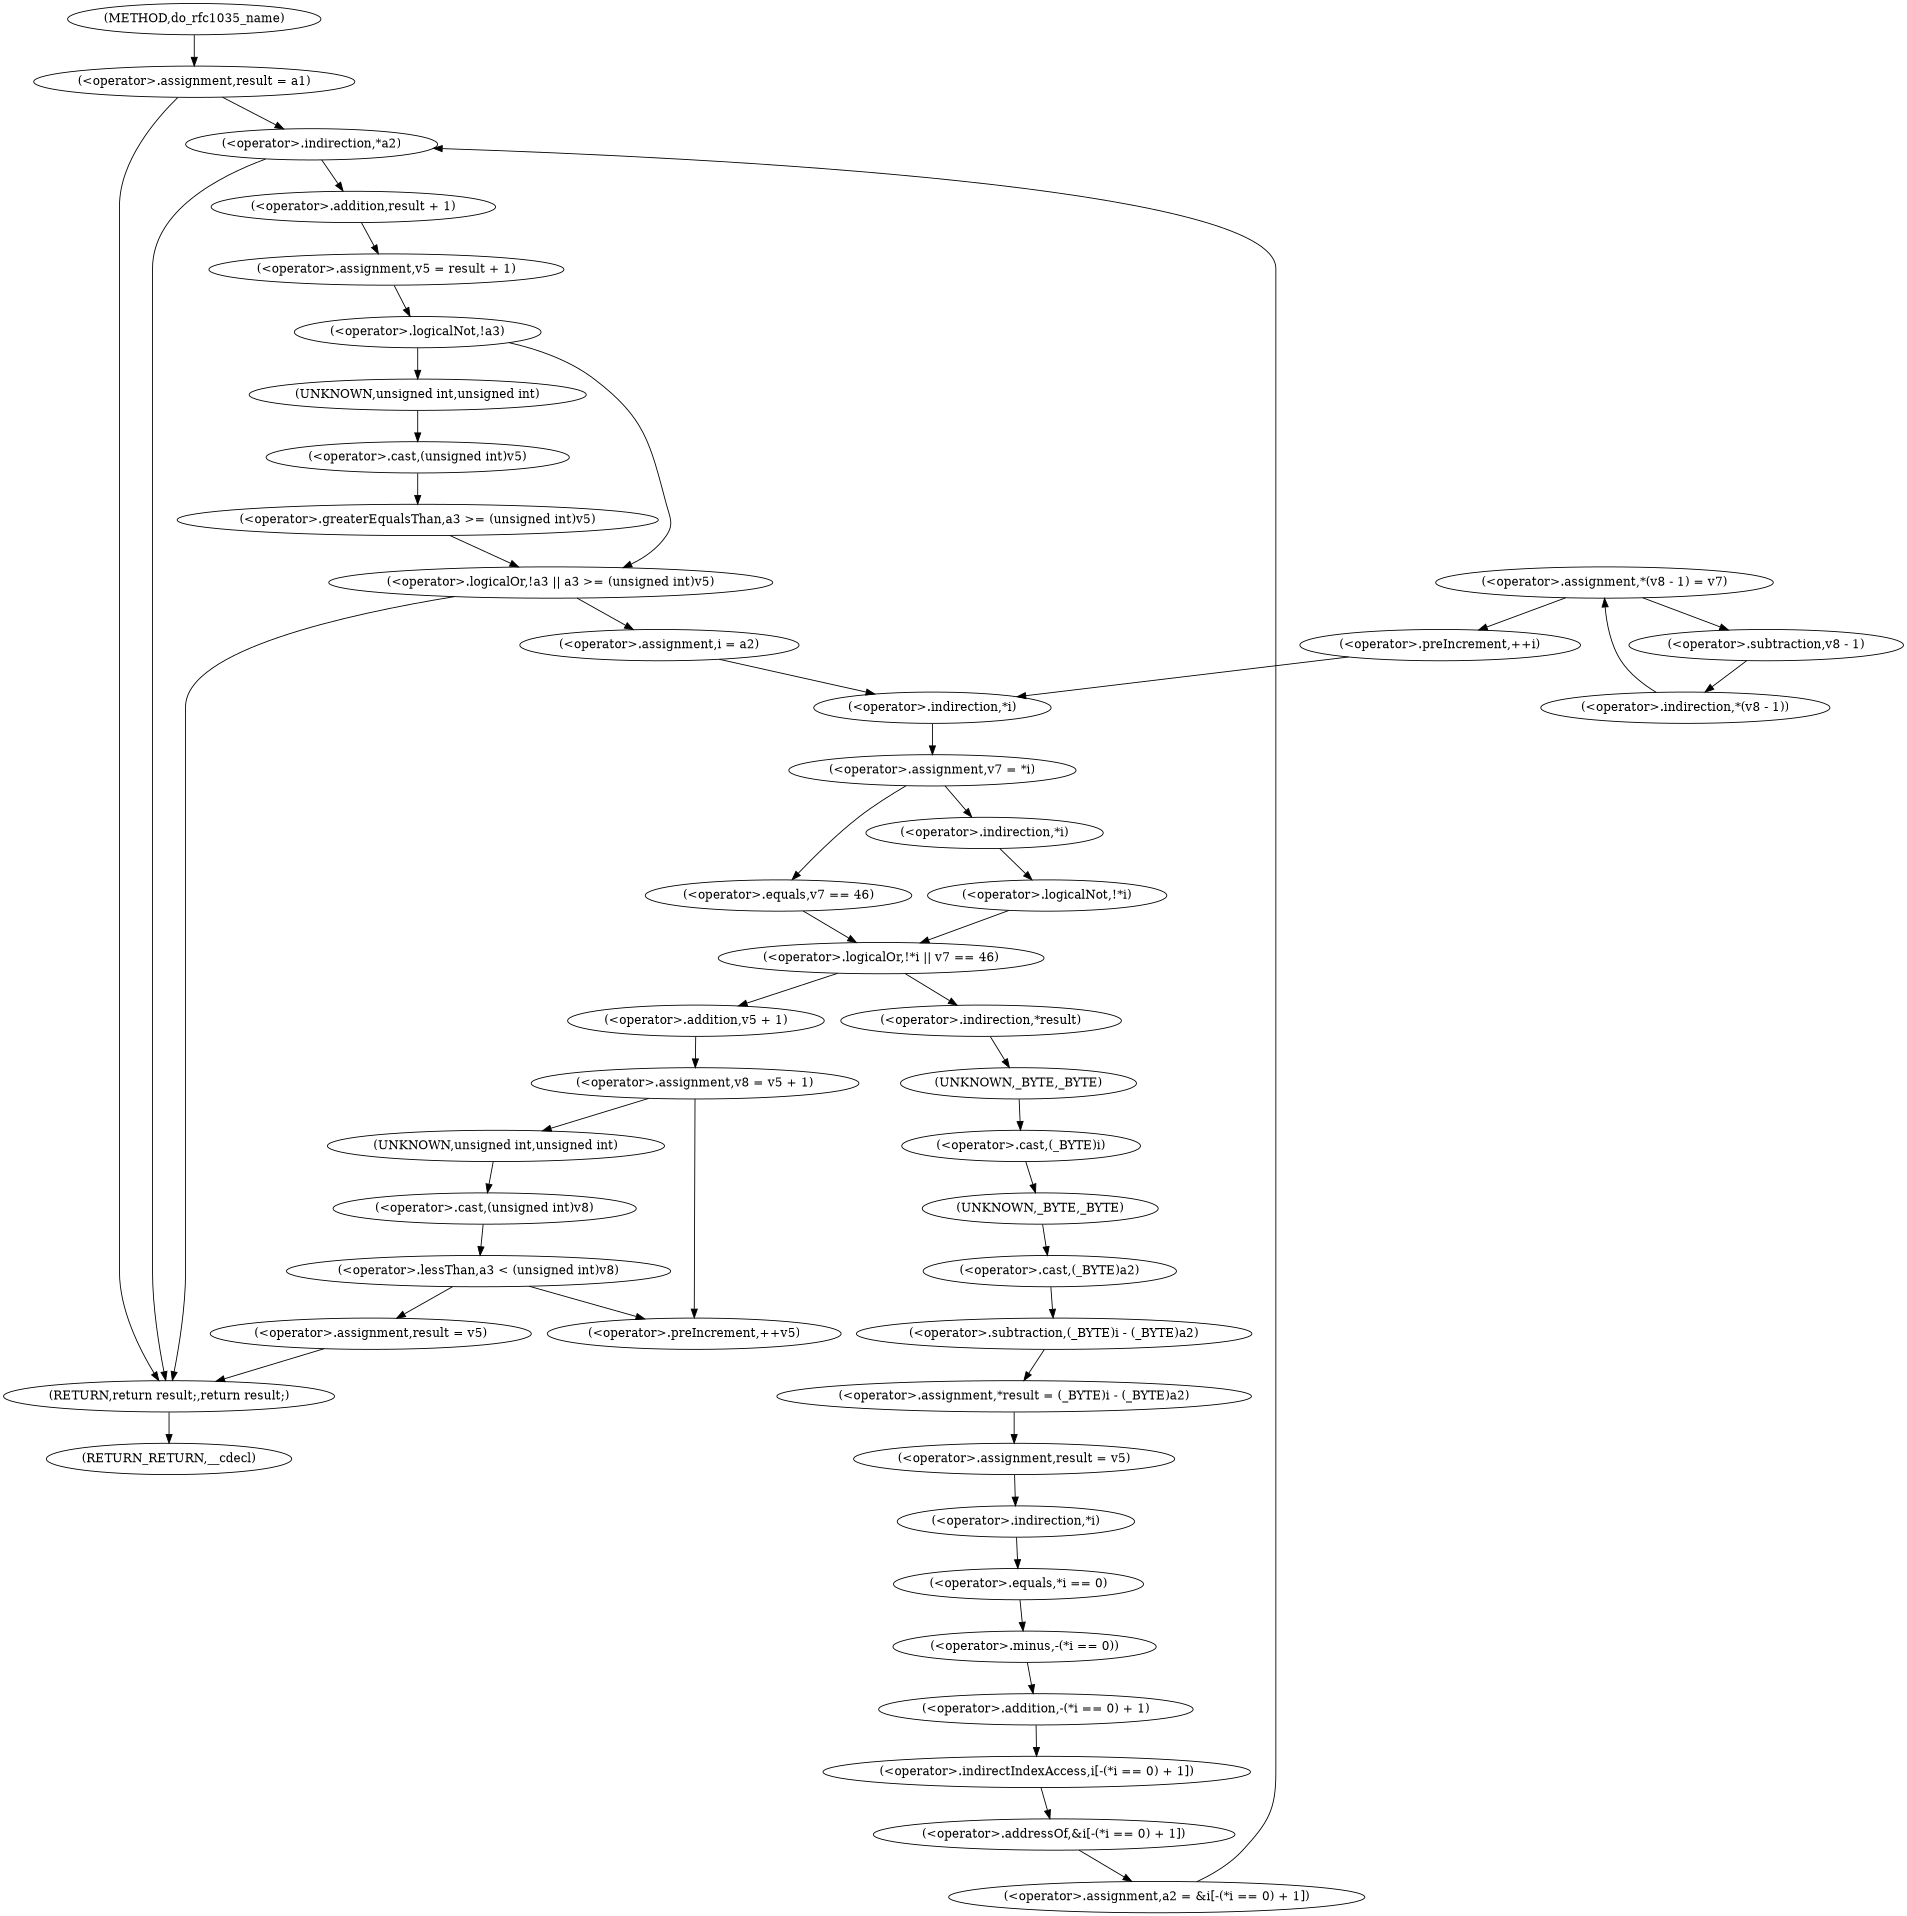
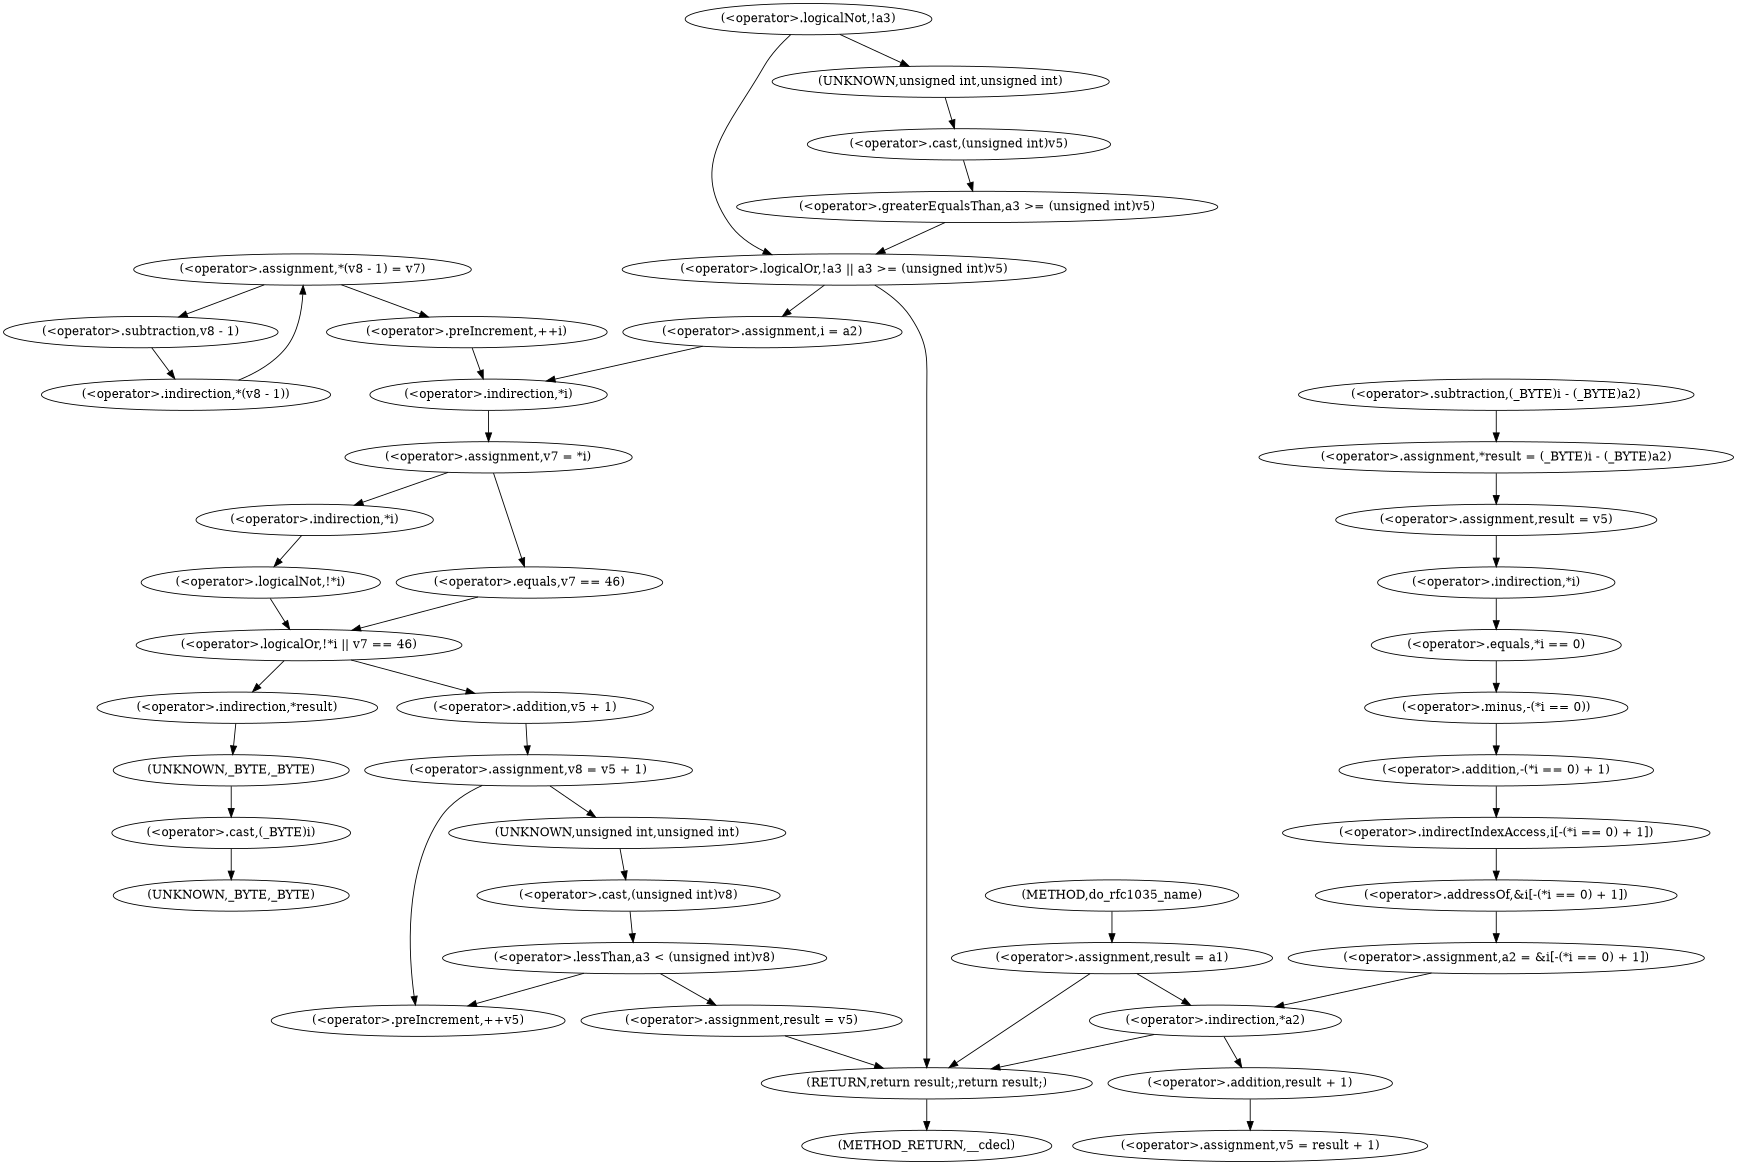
(400, 297) -> none
(1050, 1271) -> none
(169, 1459) -> (927, 1146)
